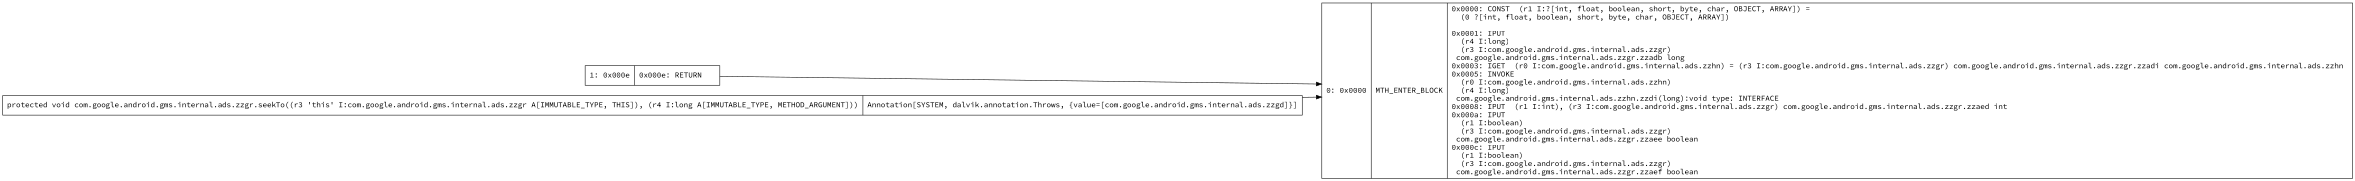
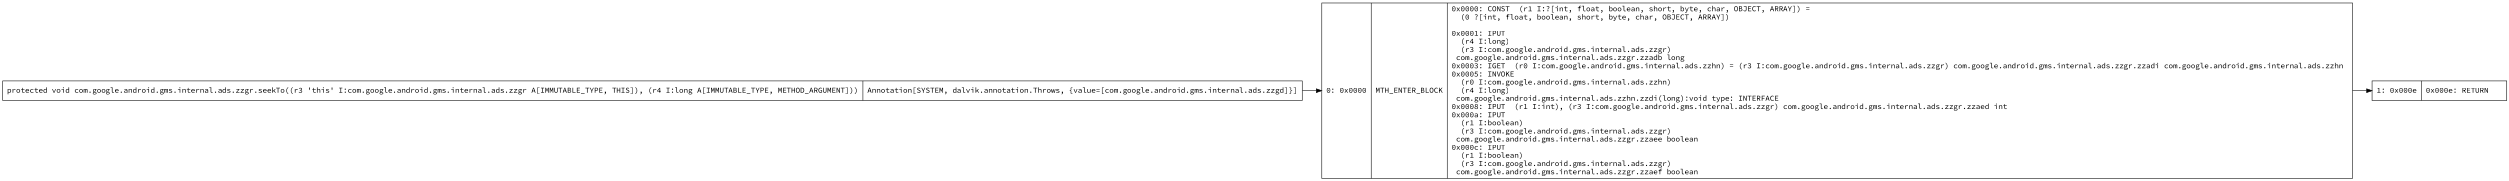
(1018, 80) -> (2360, 91)
